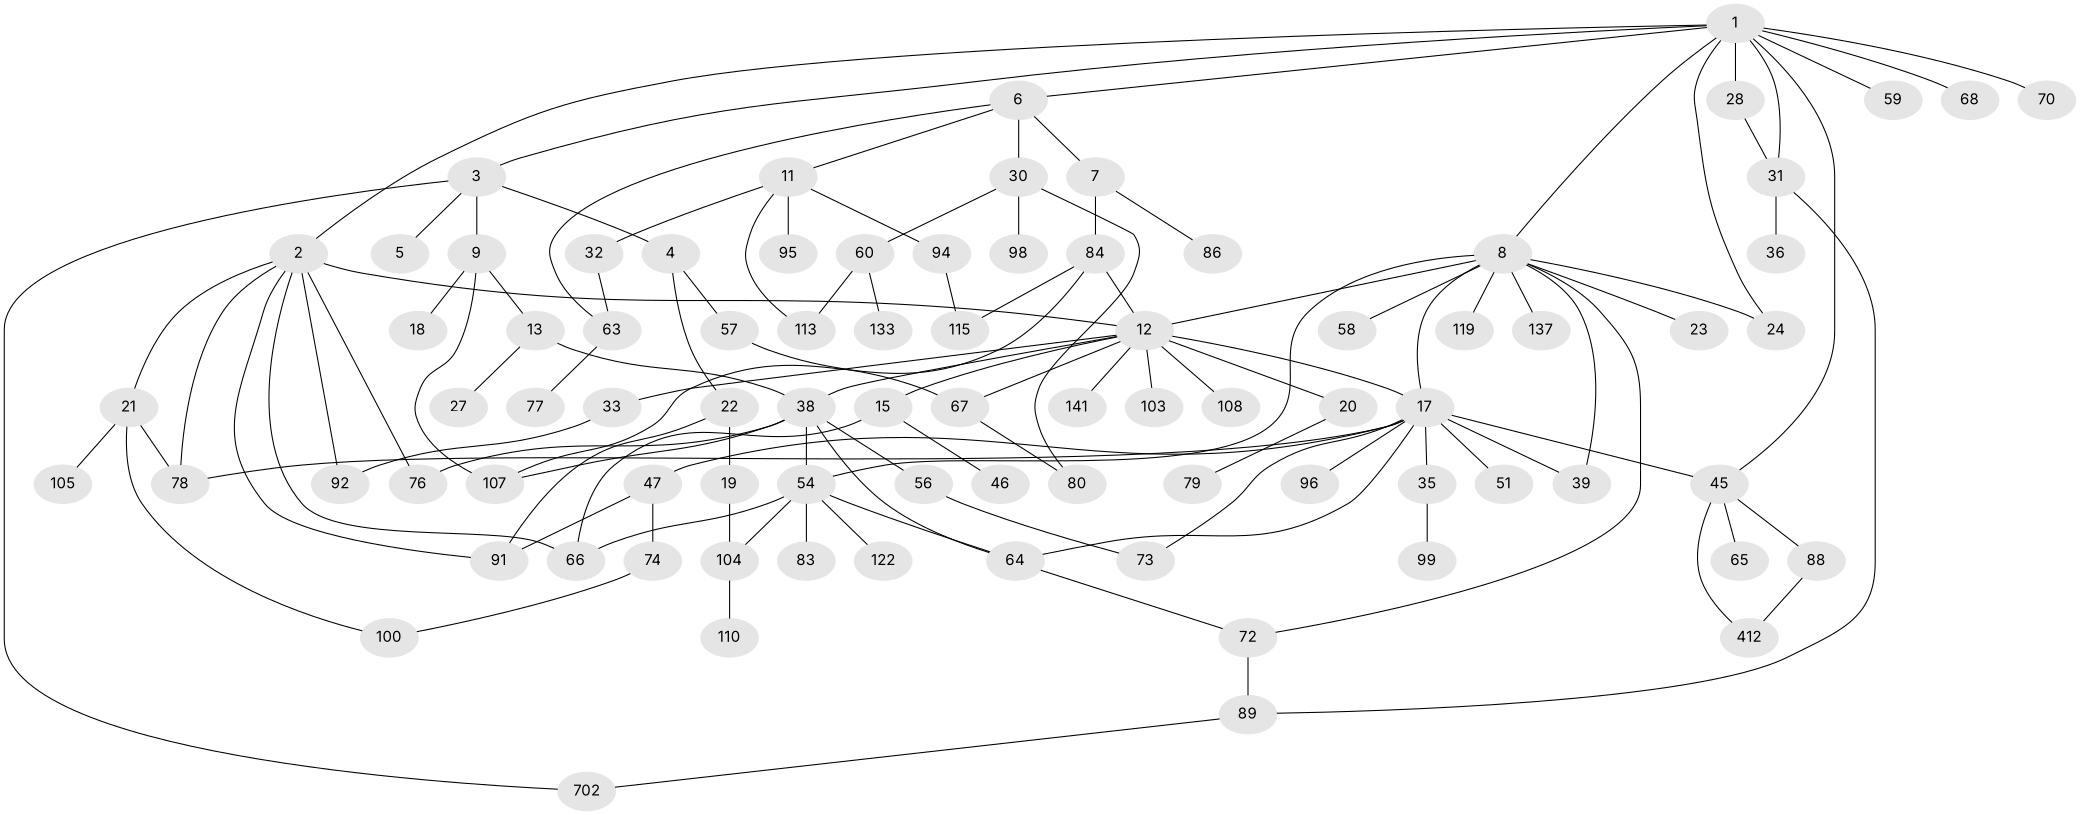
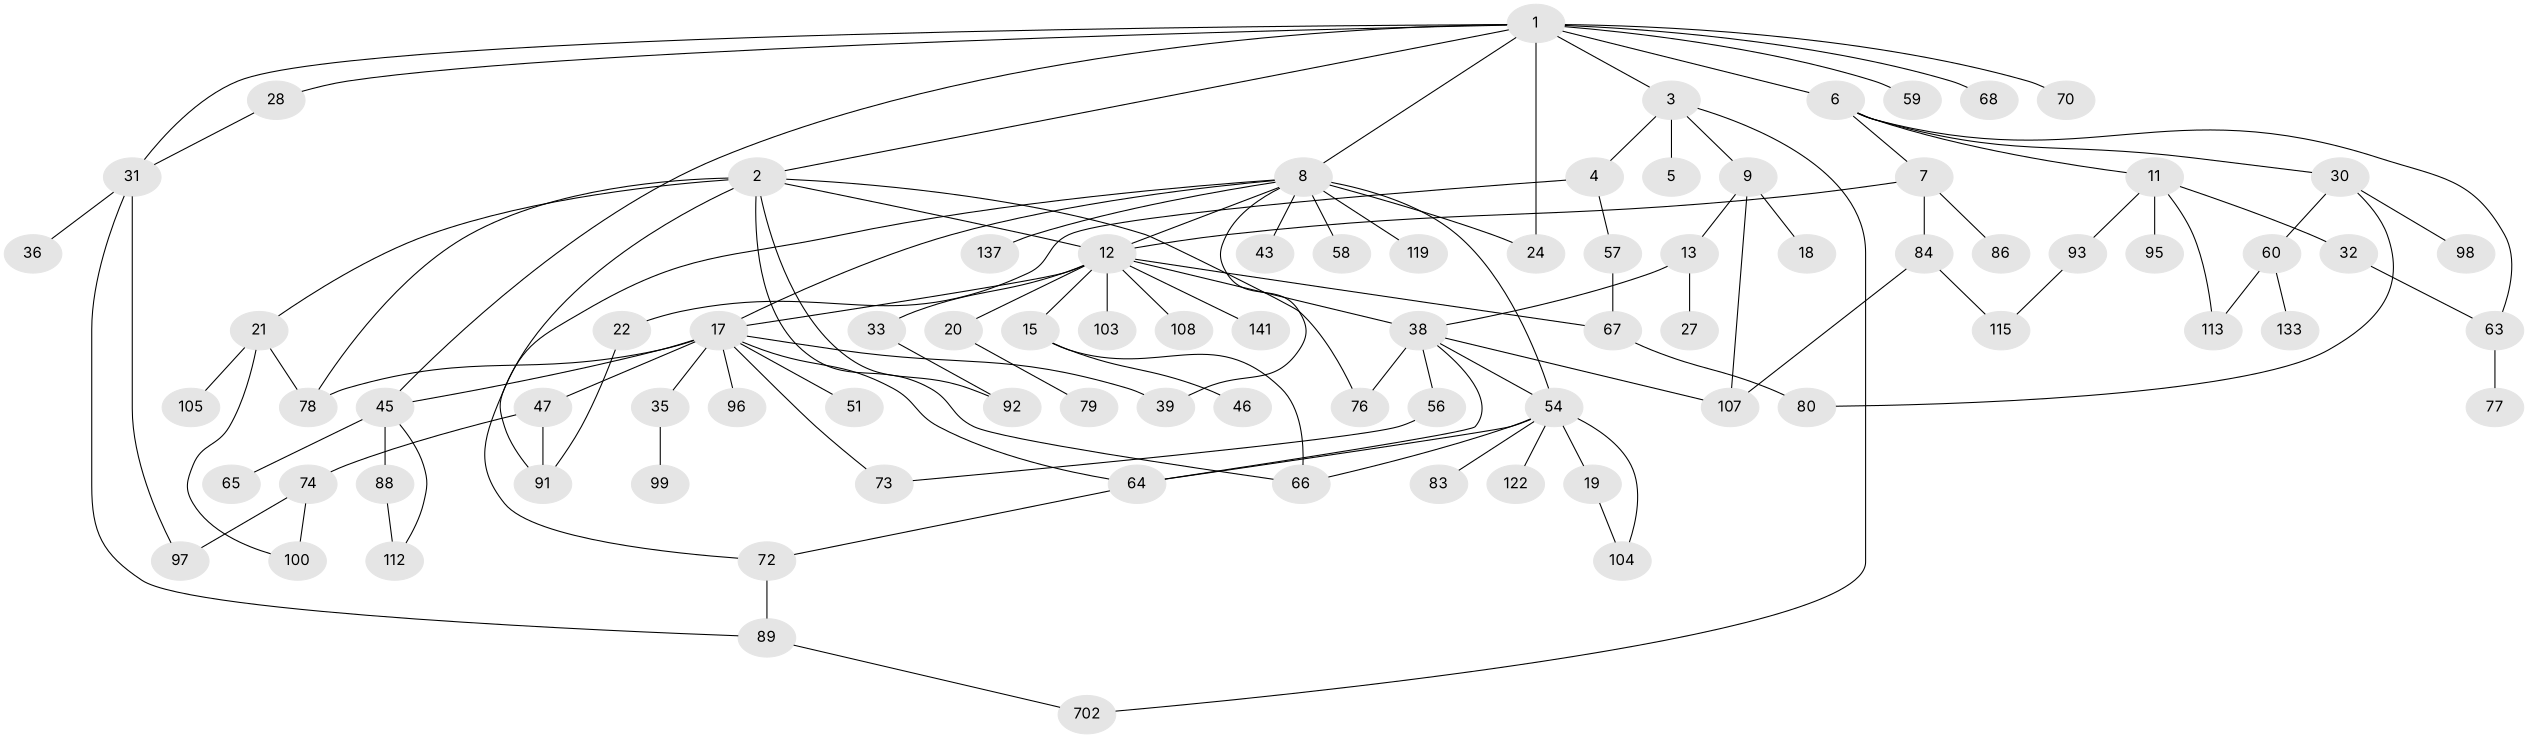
(942, 254) -> (2078, 254)
(1117, 287) -> (1515, 214)
(1699, 331) -> (1265, 254)
(730, 446) -> (1573, 446)
none -> (180, 561)
(730, 638) -> none
(1749, 638) -> (395, 561)
